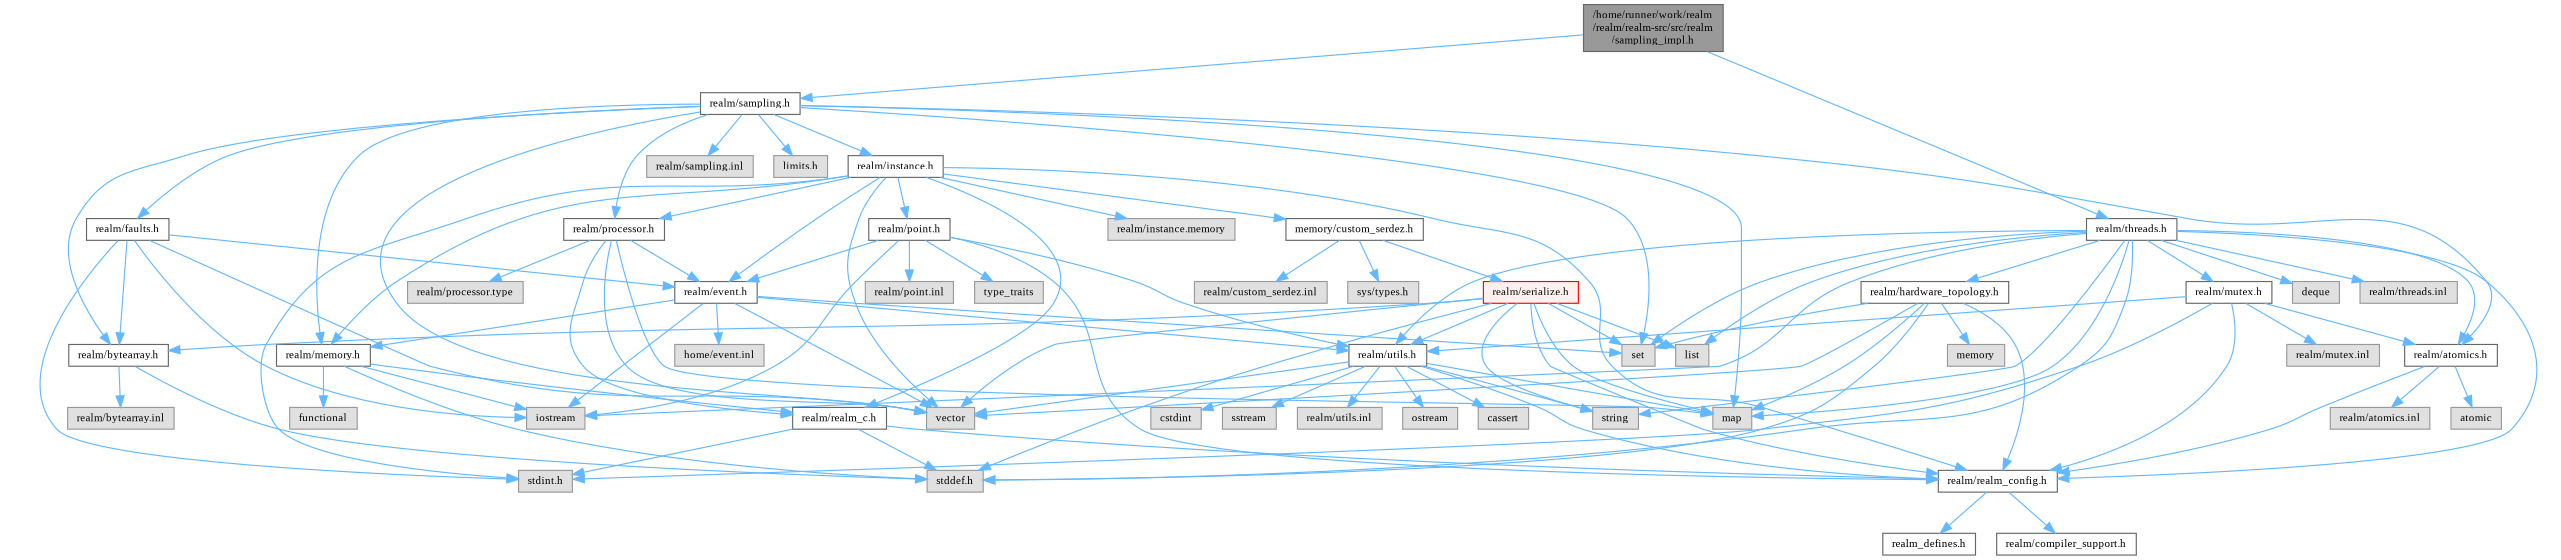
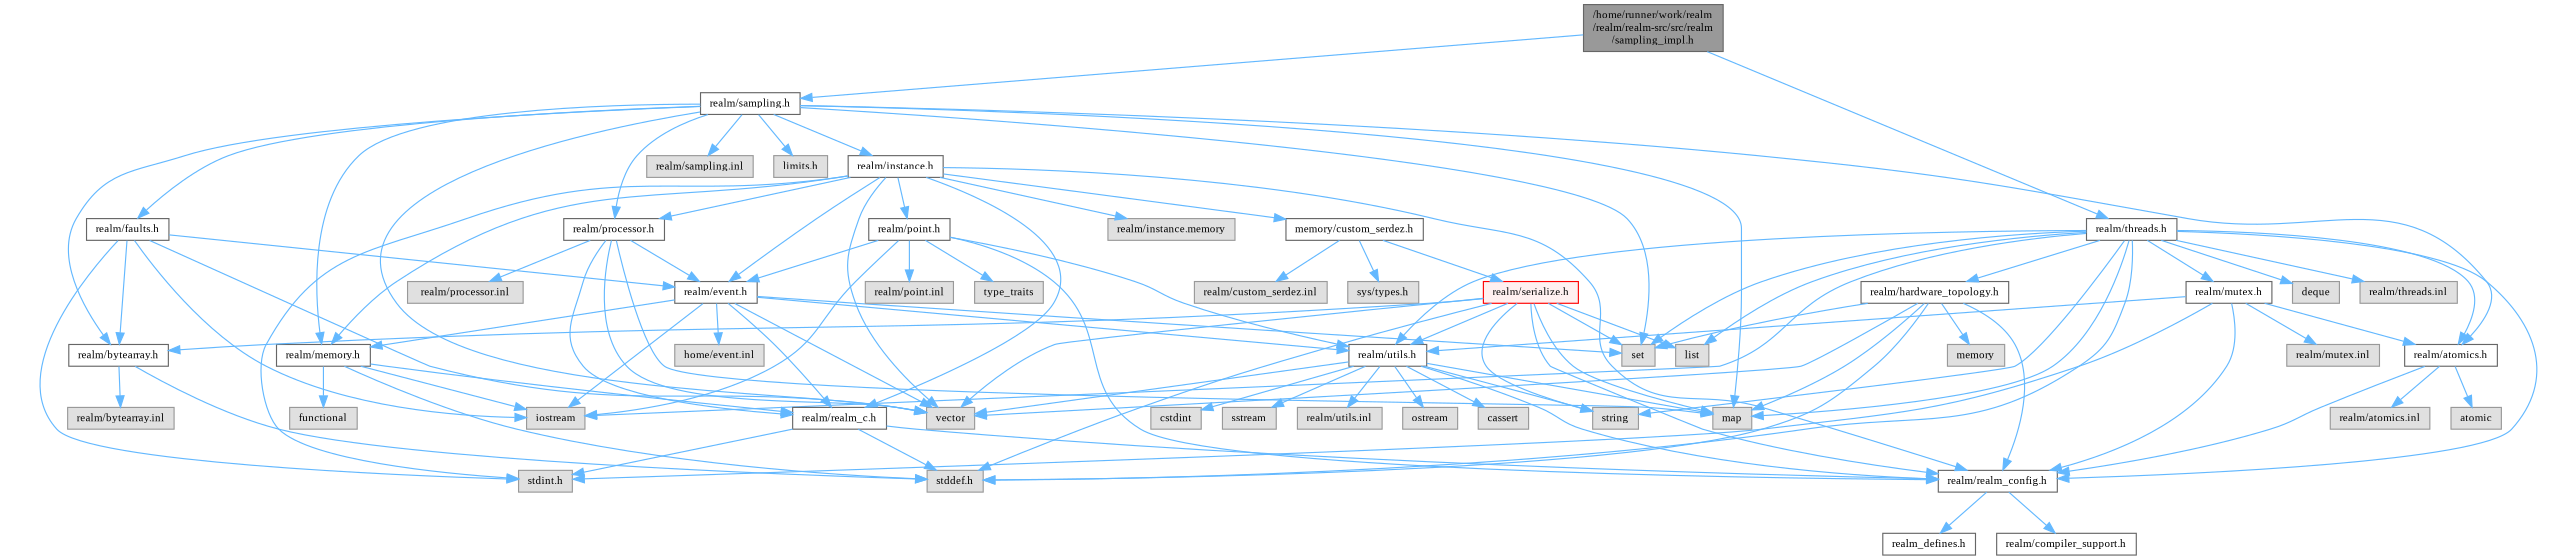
(465, 292) -> (465, 292)
none -> (778, 349)
